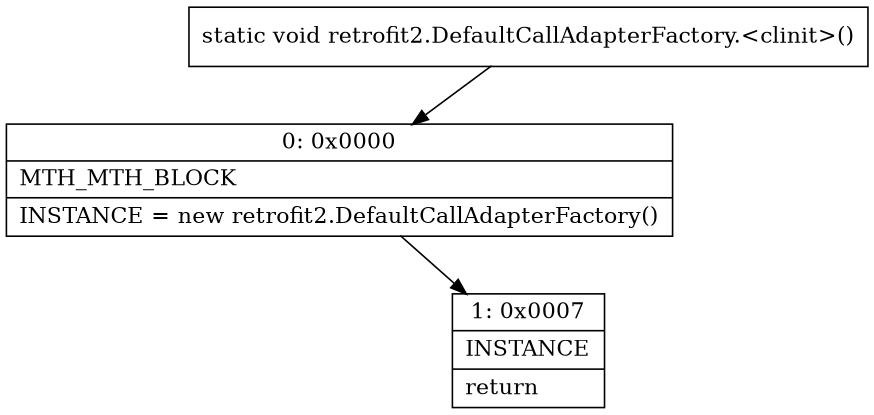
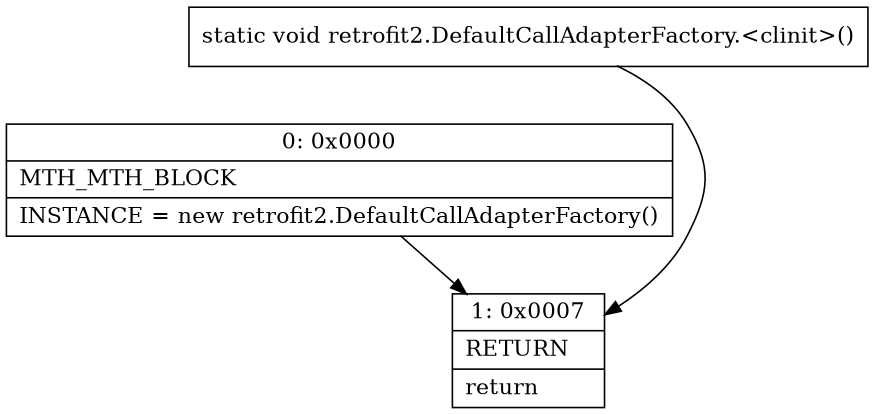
(459, 90) -> (705, 183)
(528, 349) -> (517, 349)
